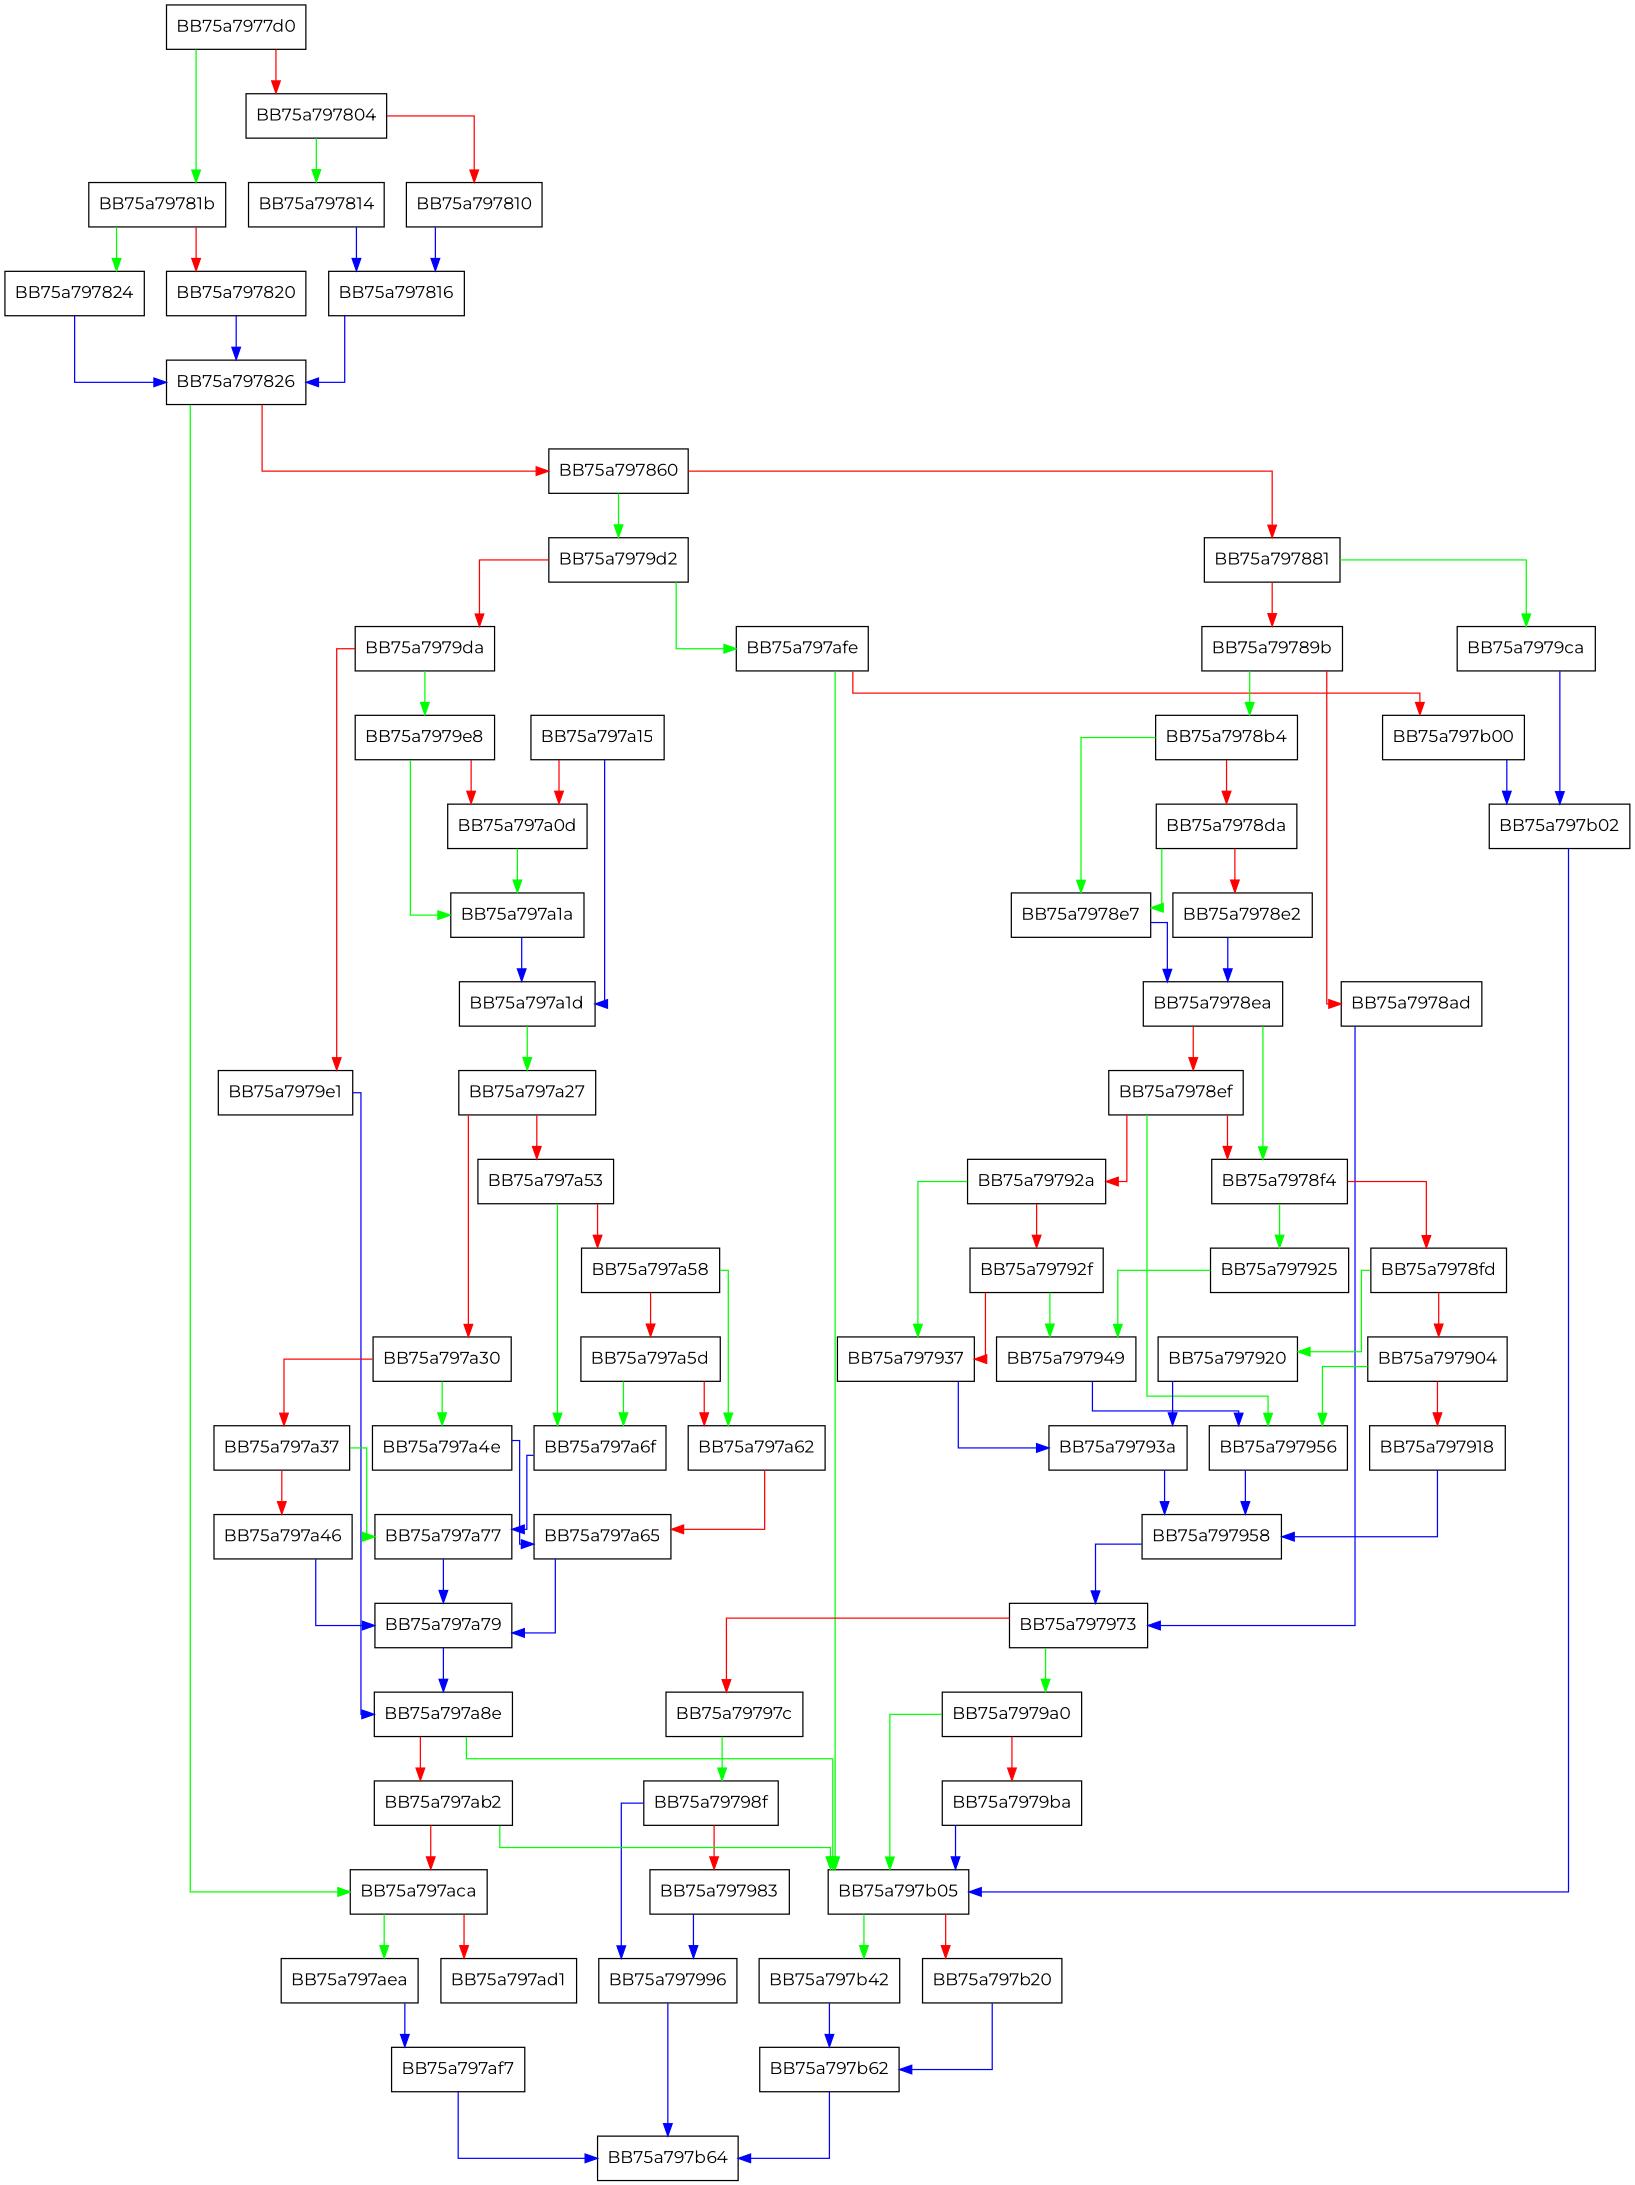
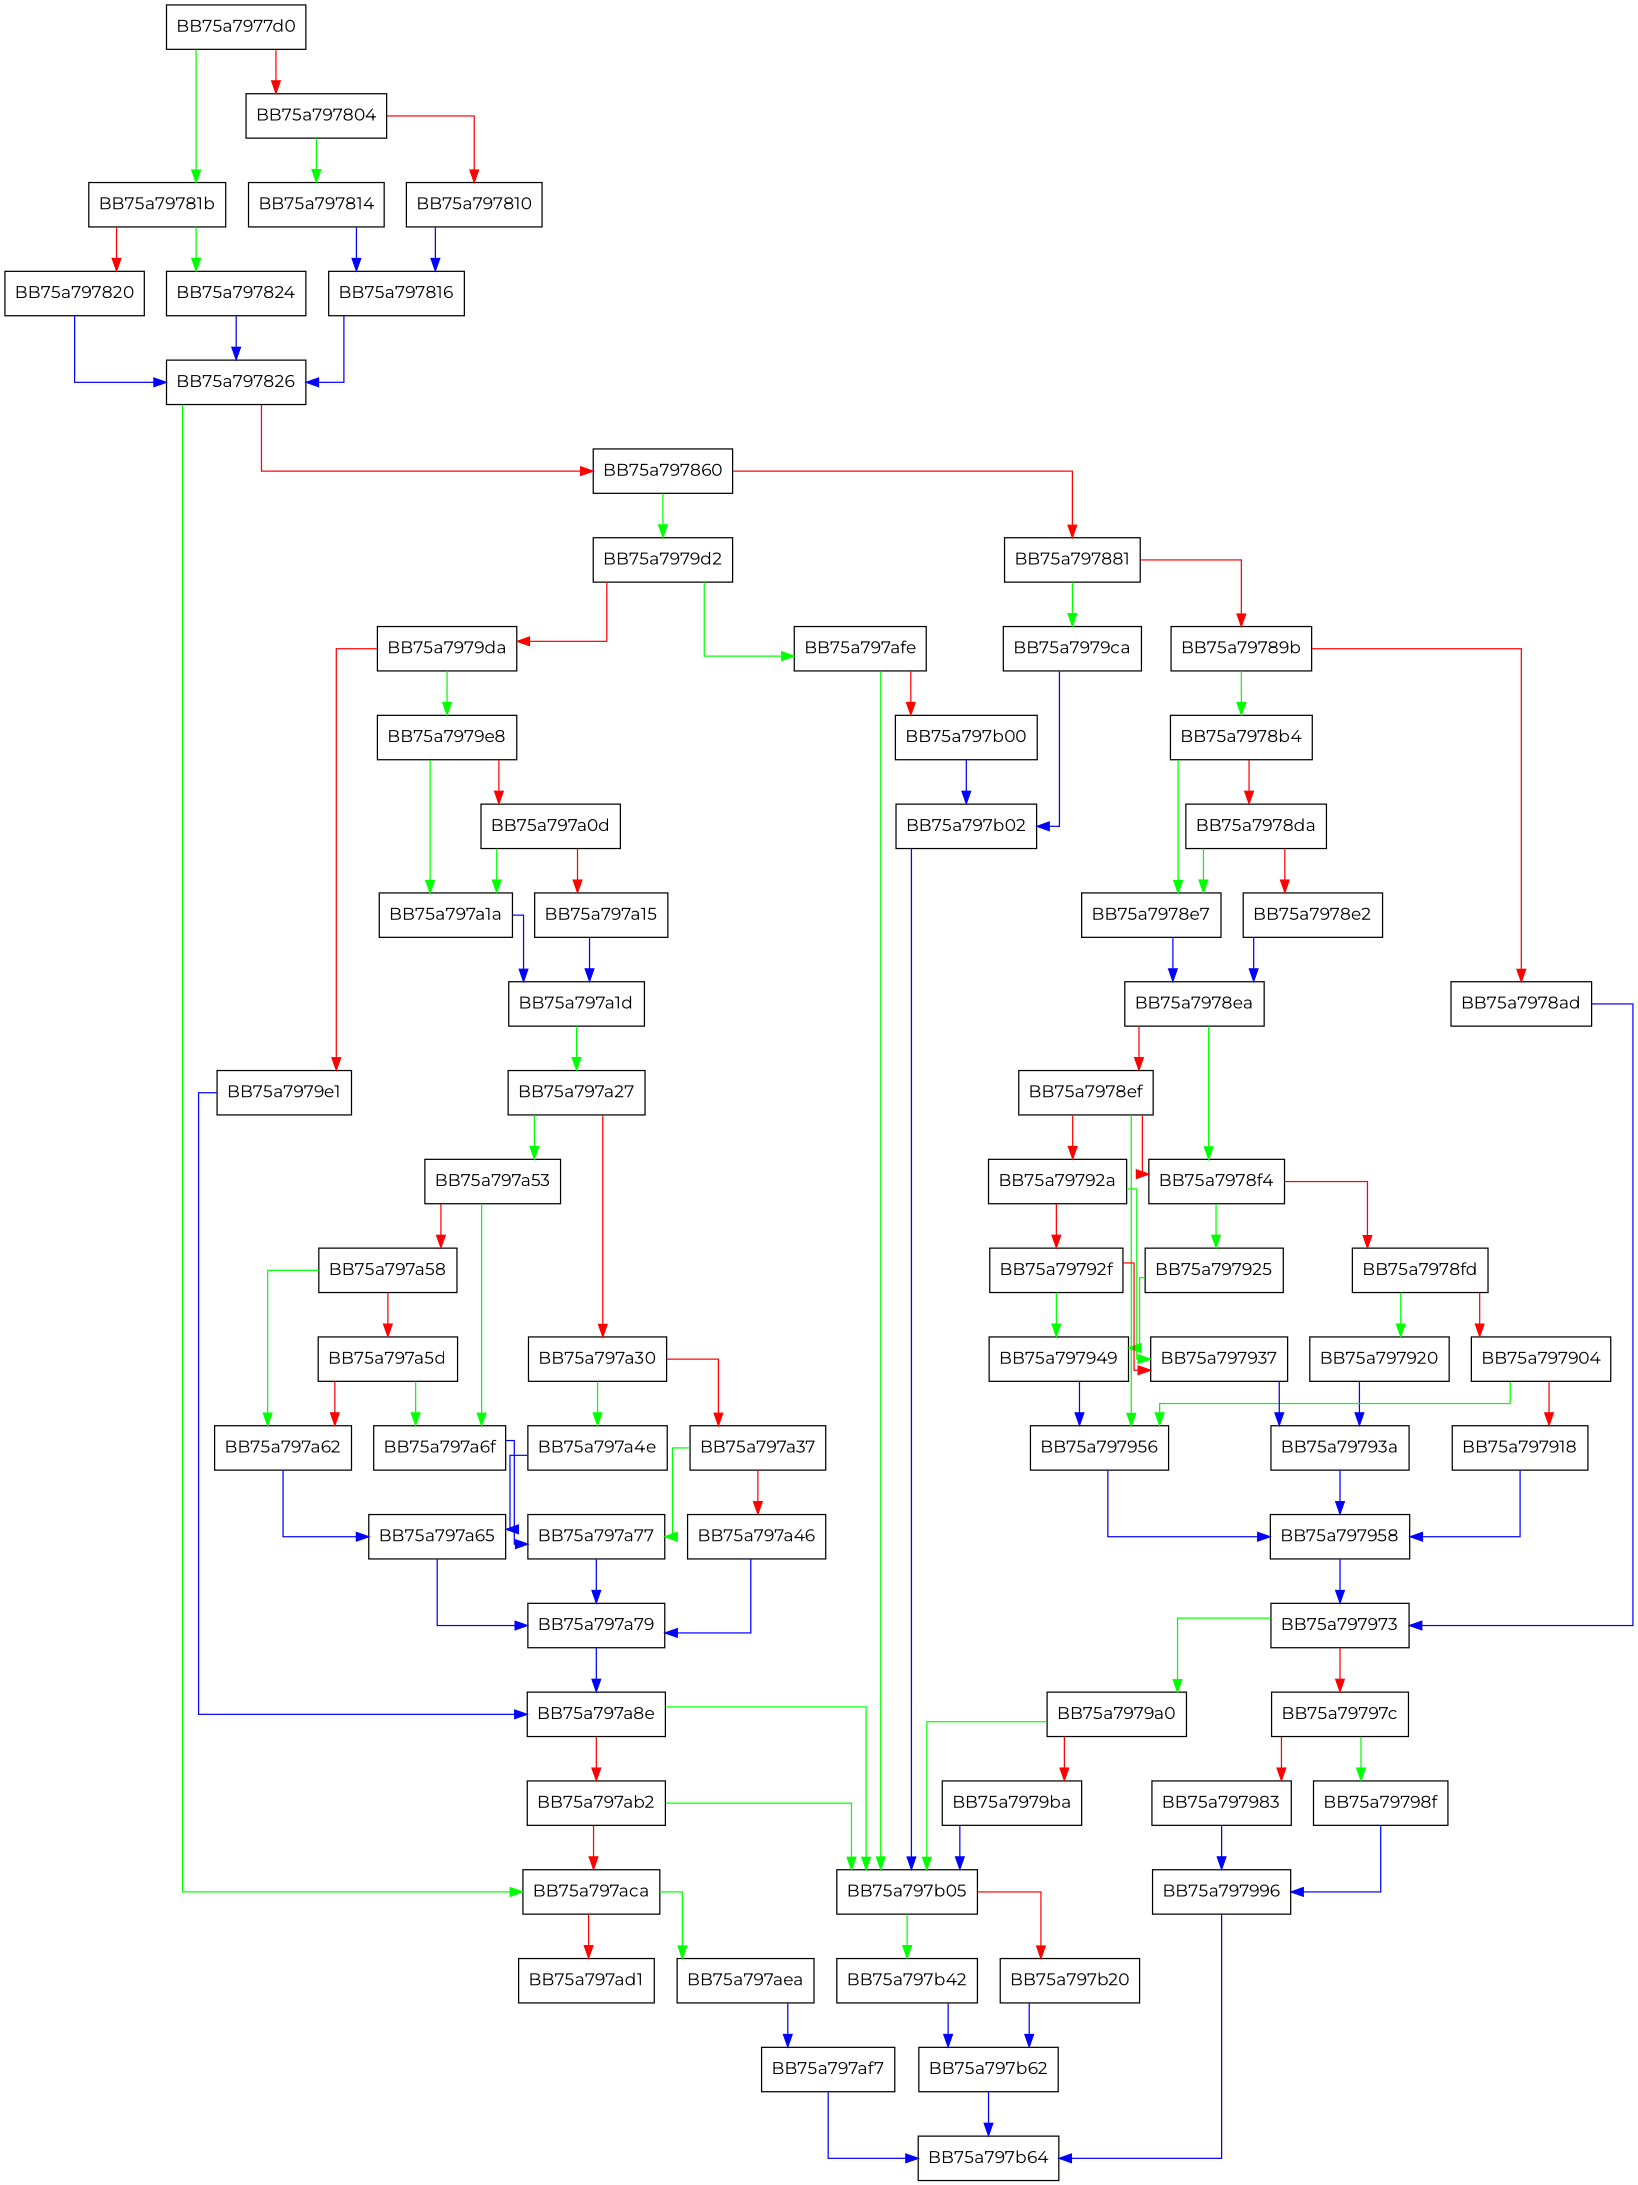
(559, 776) -> (578, 864)
(537, 1131) -> (534, 1131)
(754, 1529) -> (287, 1537)
(714, 1840) -> (1281, 1752)
